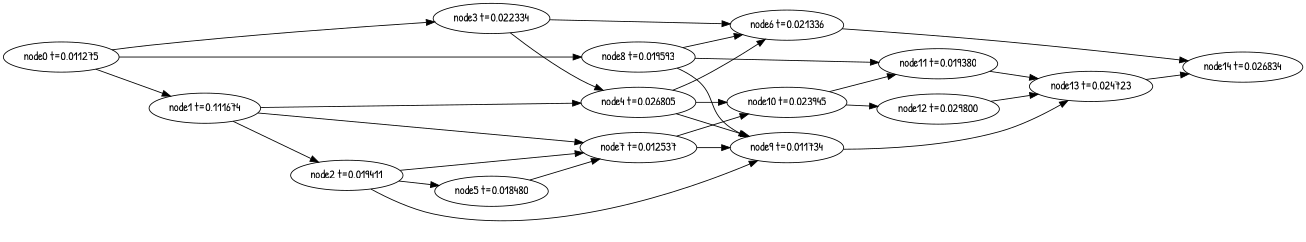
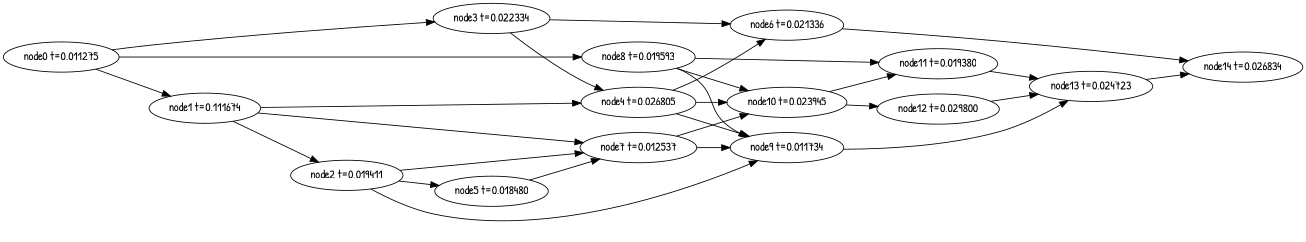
(709, 42) -> (710, 79)
